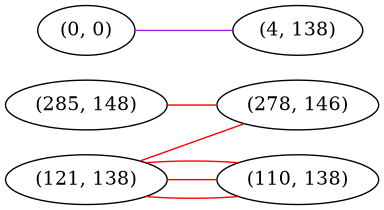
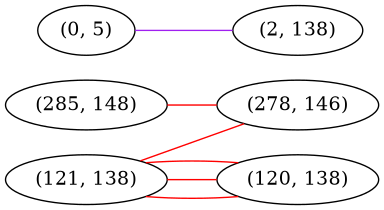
(86, 30) -> (86, 30)
(298, 30) -> (298, 30)
(298, 180) -> (298, 180)
